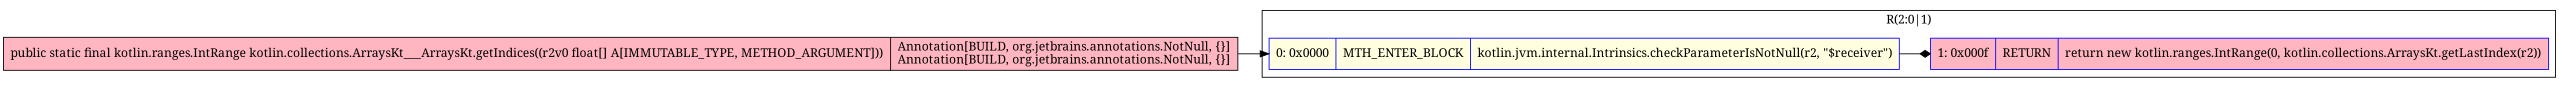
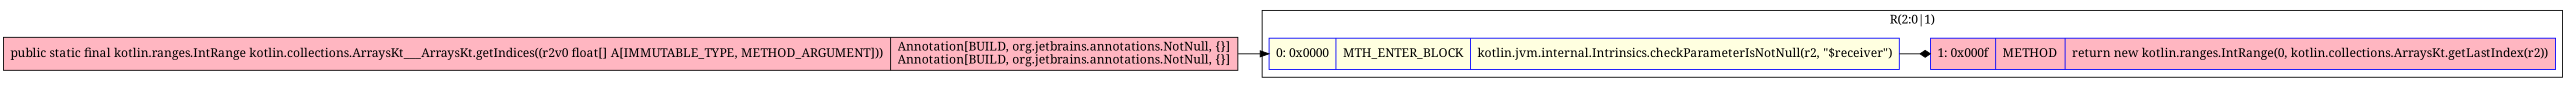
(2027, 53) -> (2030, 53)
